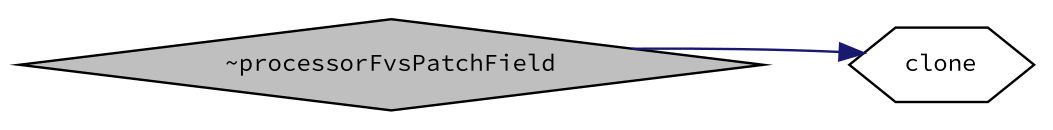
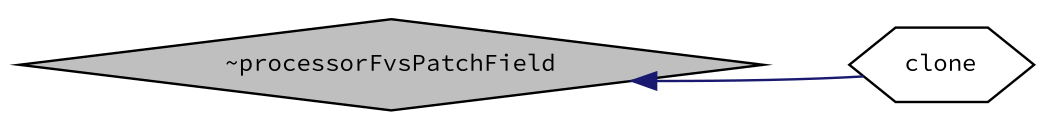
(736, 49) -> (760, 80)
